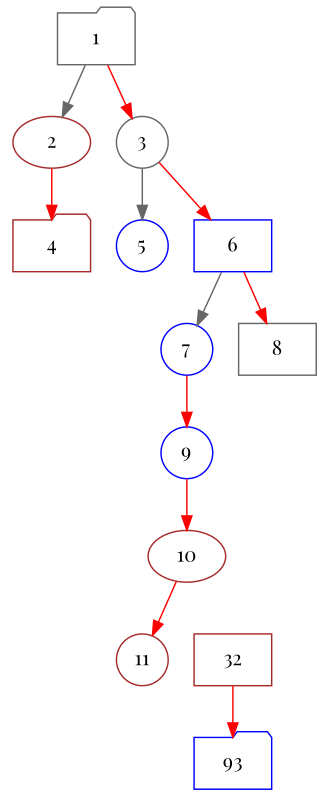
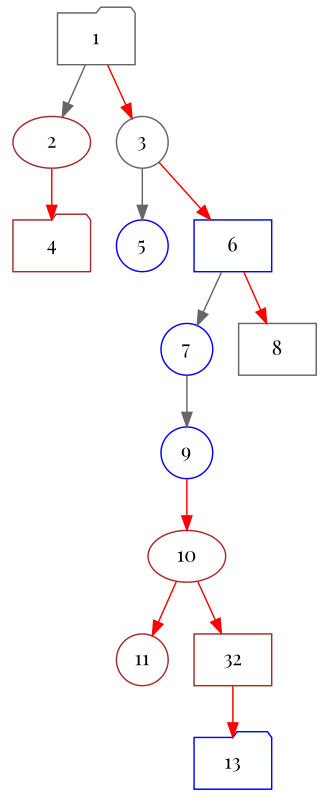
(187, 394) -> (187, 394)
none -> (207, 601)
(233, 763) -> (233, 763)
